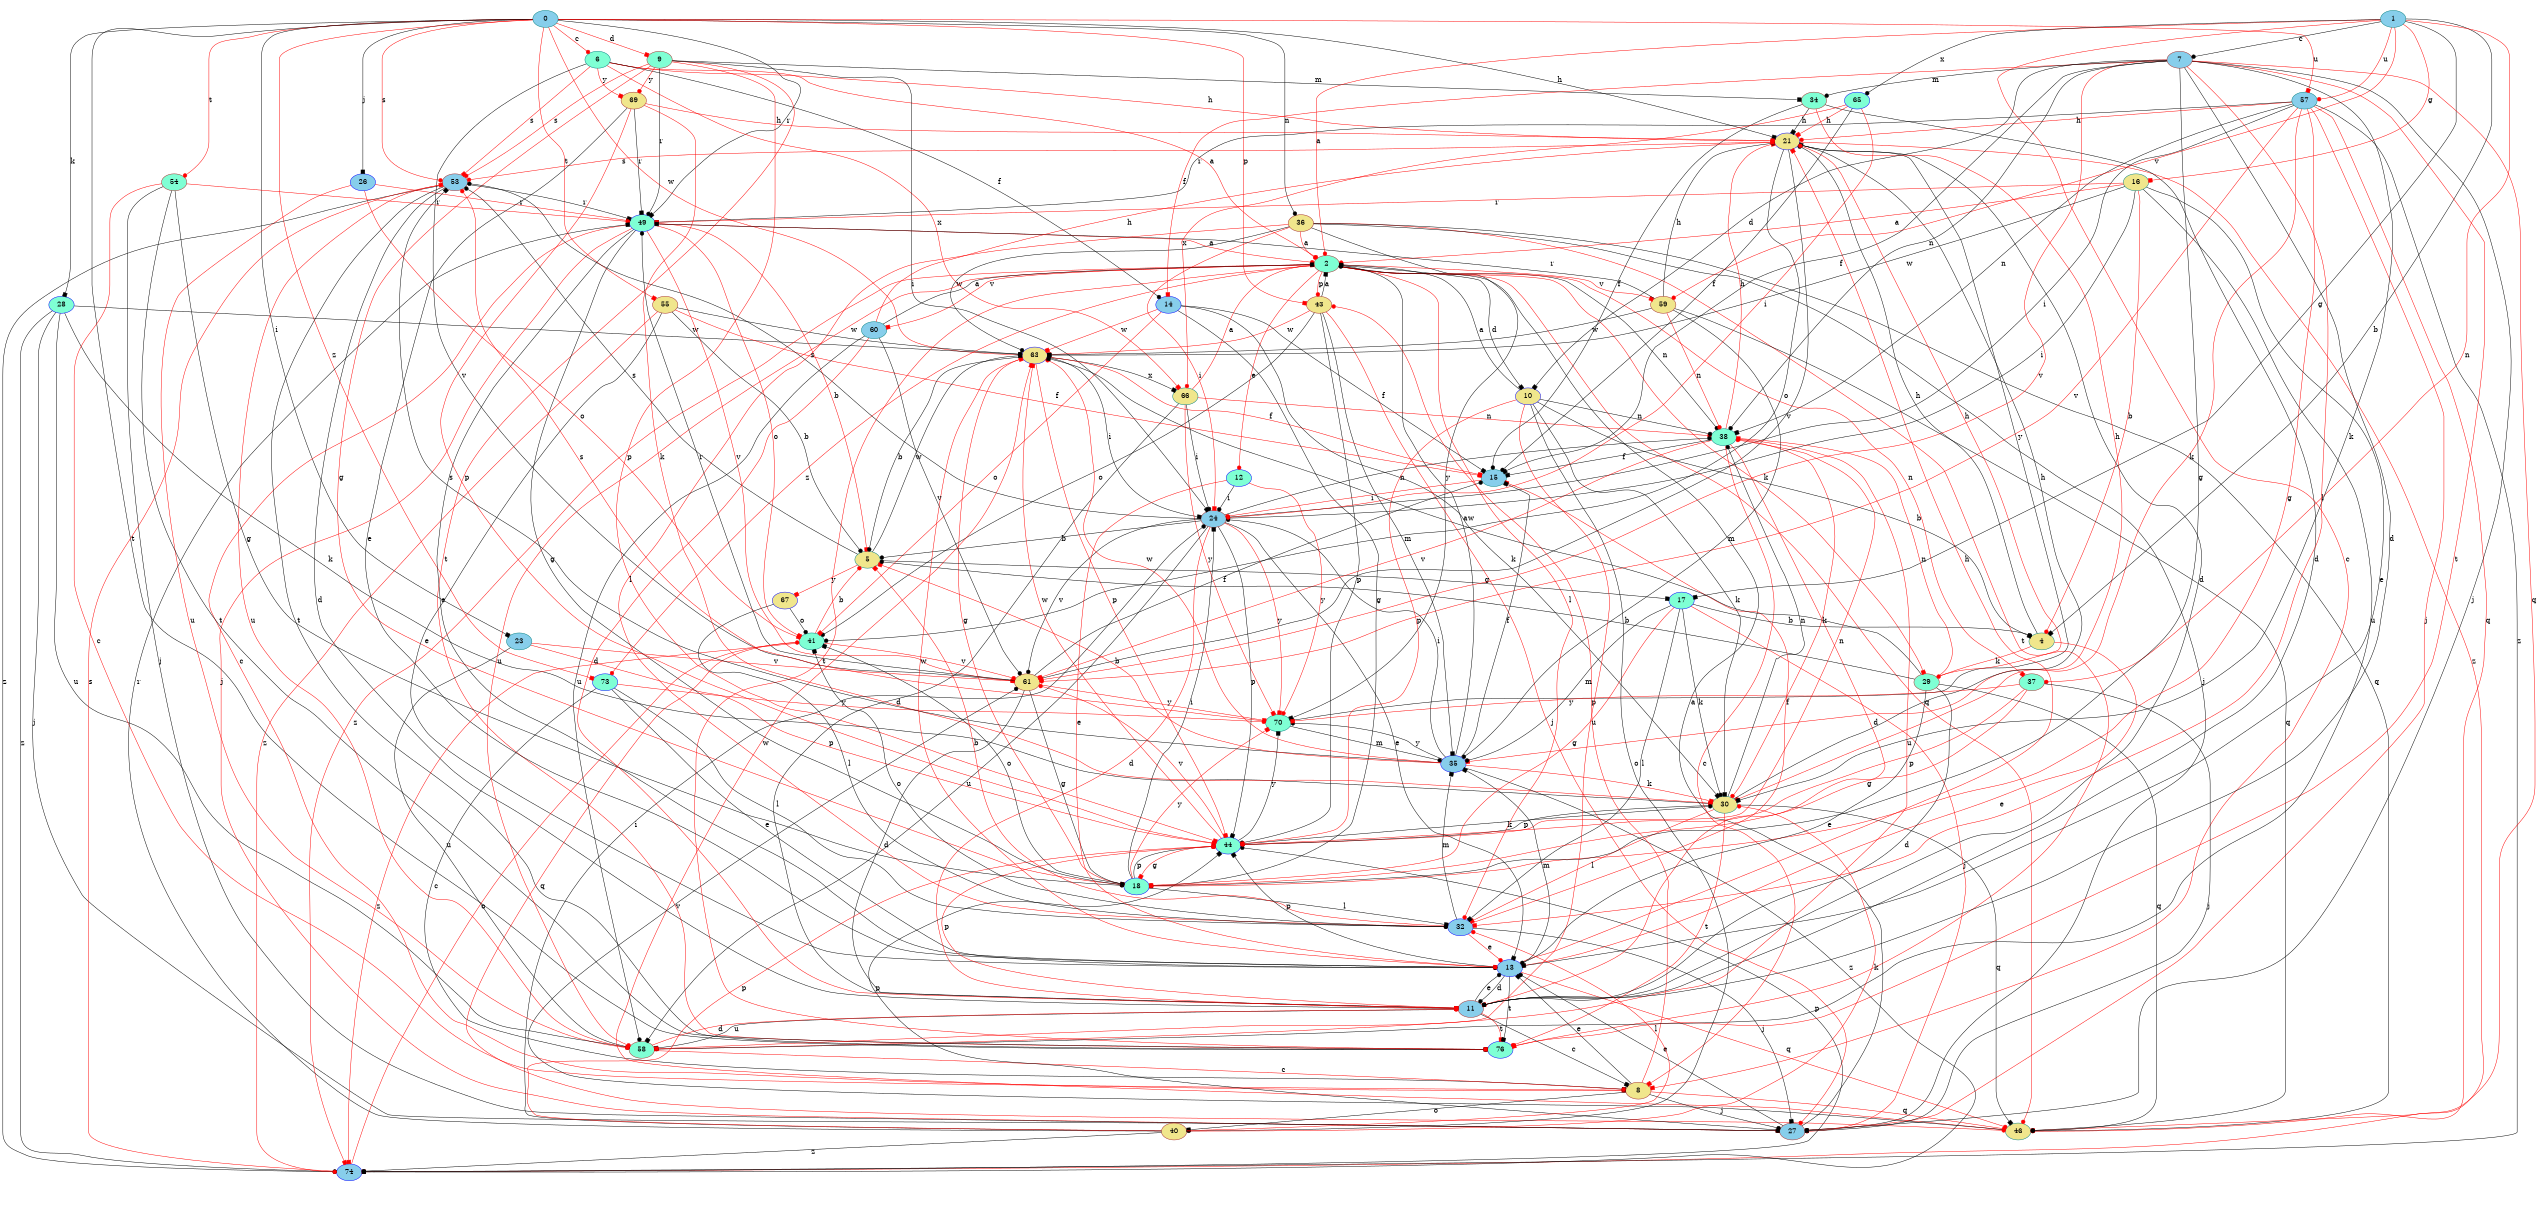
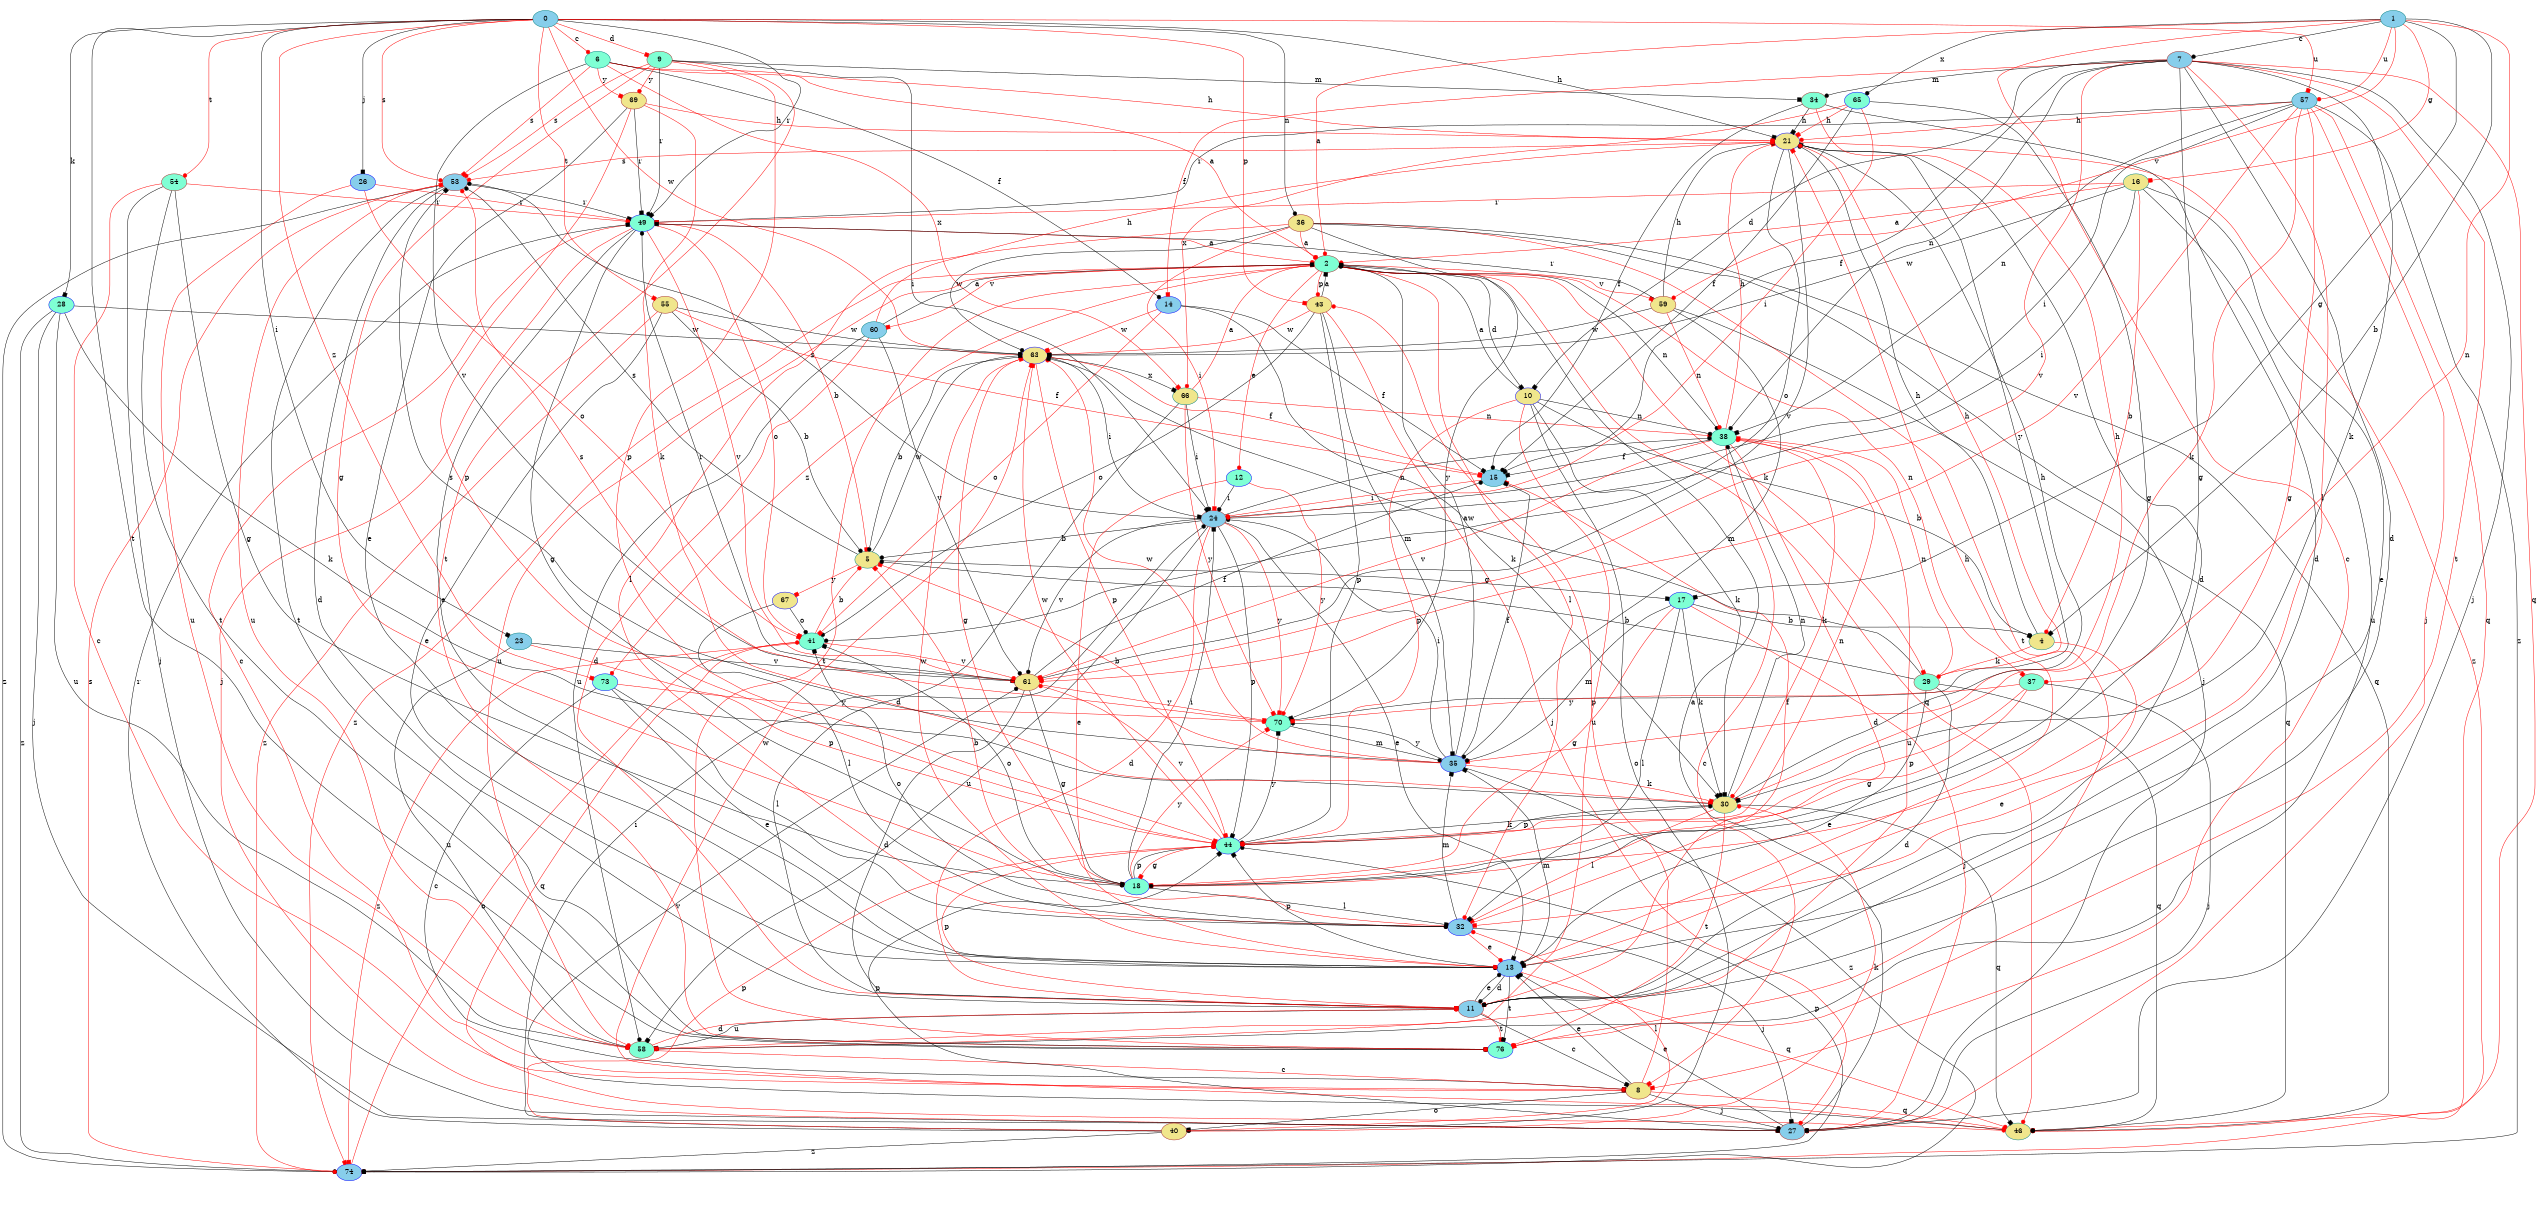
(1376, 635) -> (1996, 747)
(770, 665) -> (770, 665)
